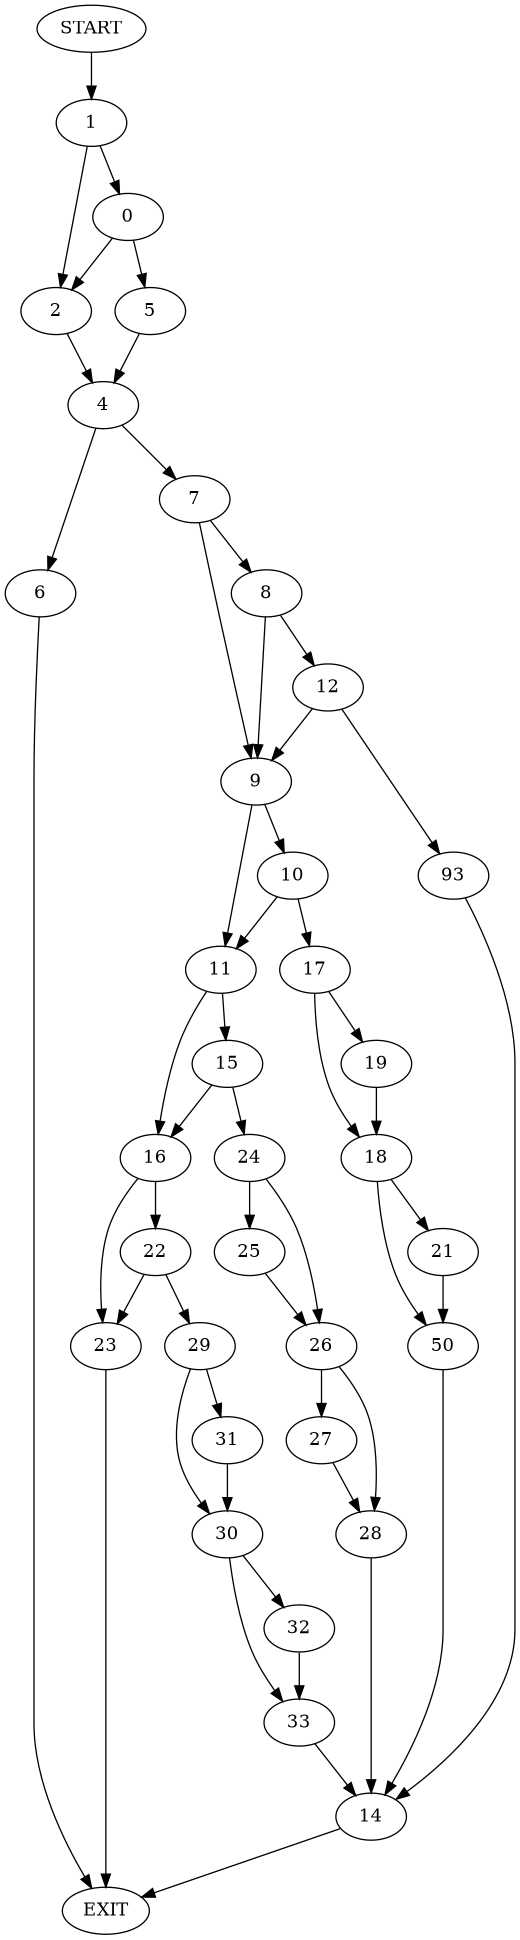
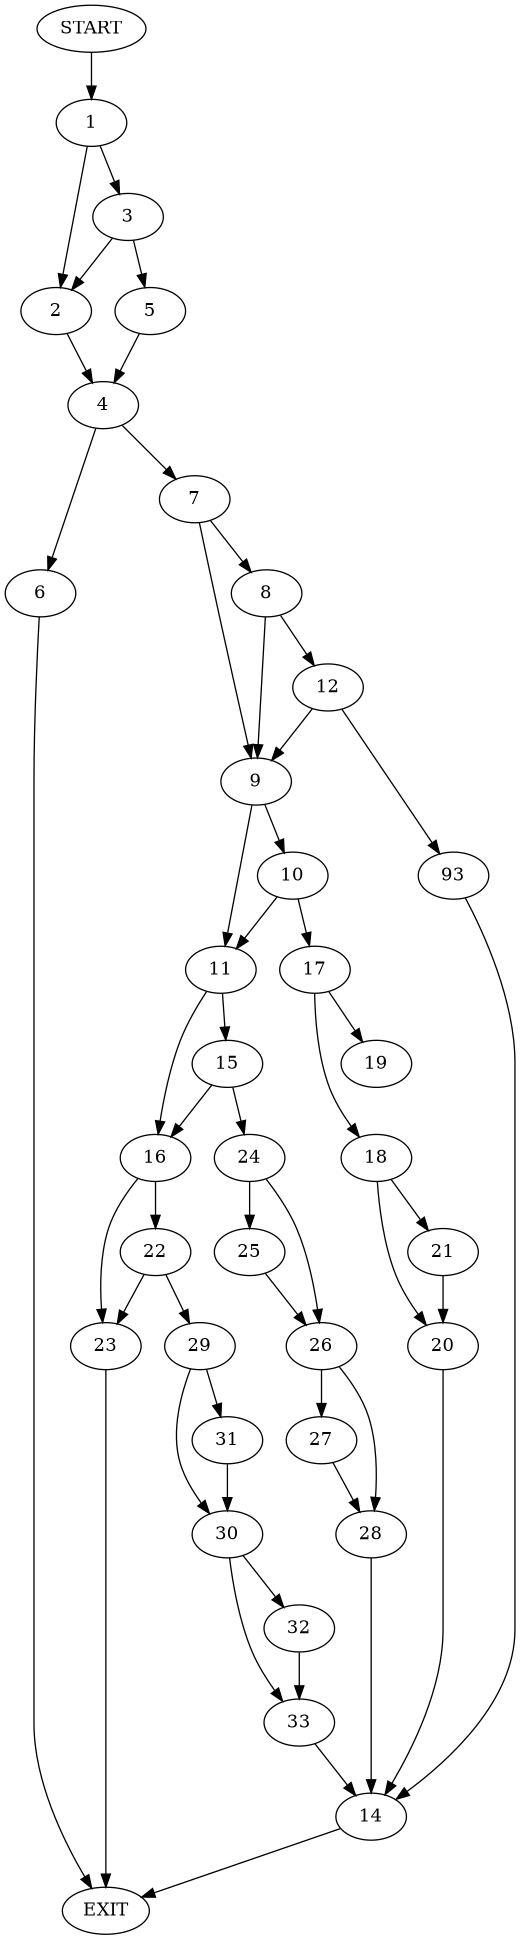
(128, 217) -> (128, 217)
(376, 1104) -> none
(443, 1346) -> (443, 1346)
